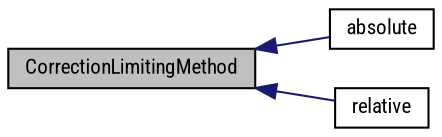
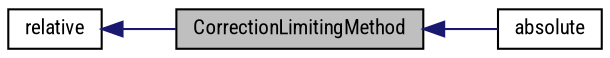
(305, 96) -> (150, 29)
